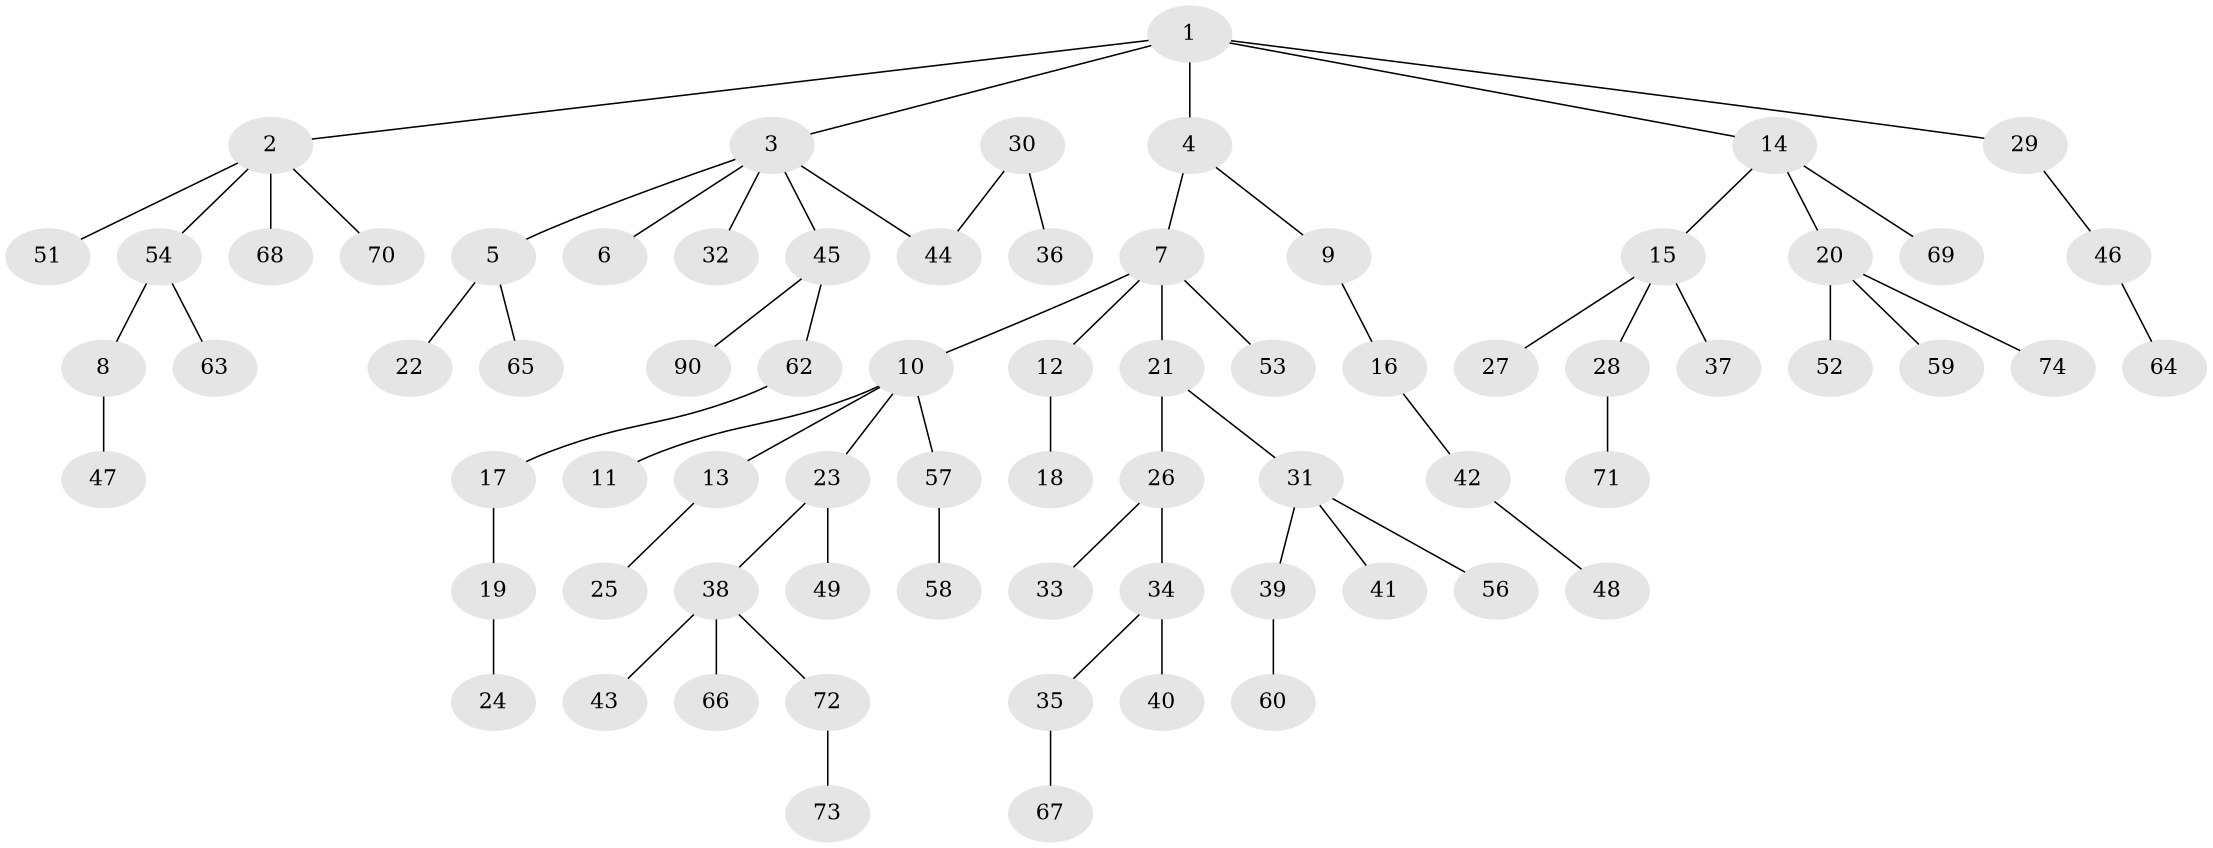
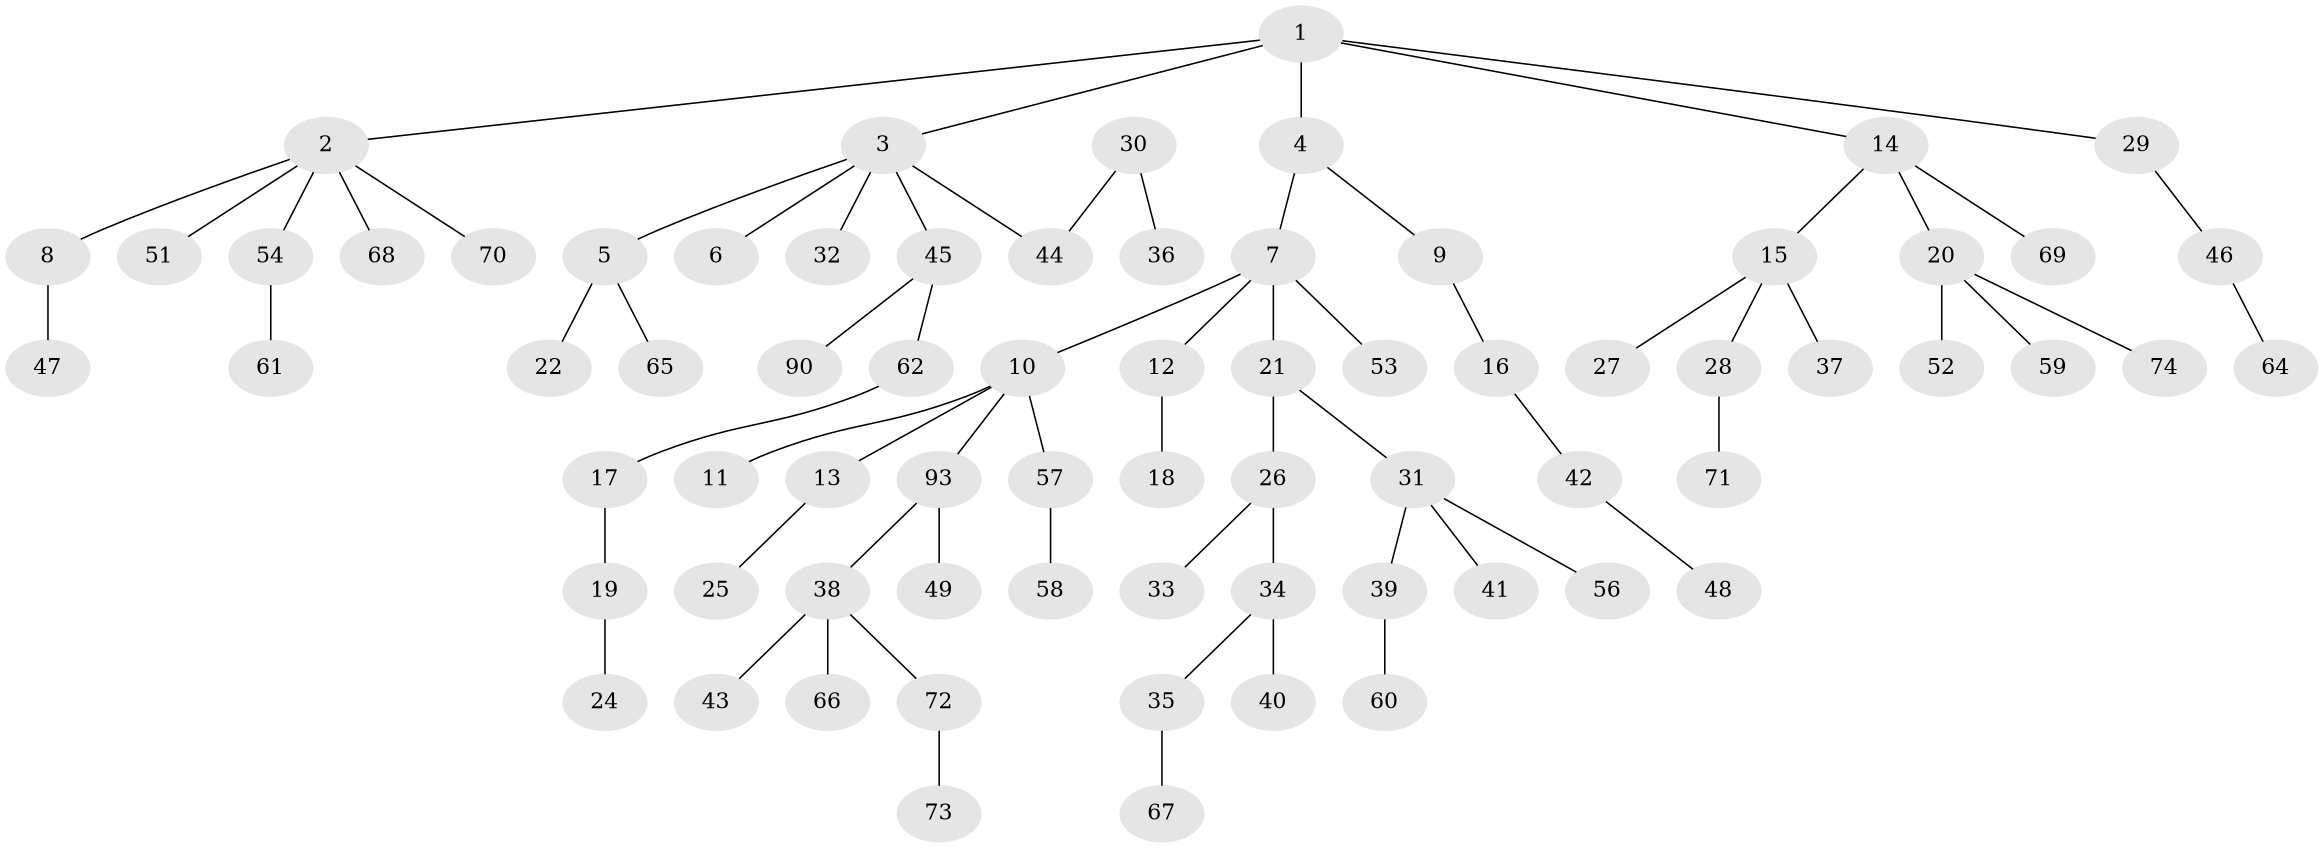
(131, 313) -> (184, 197)
(215, 368) -> (271, 368)
(828, 480) -> (939, 480)
